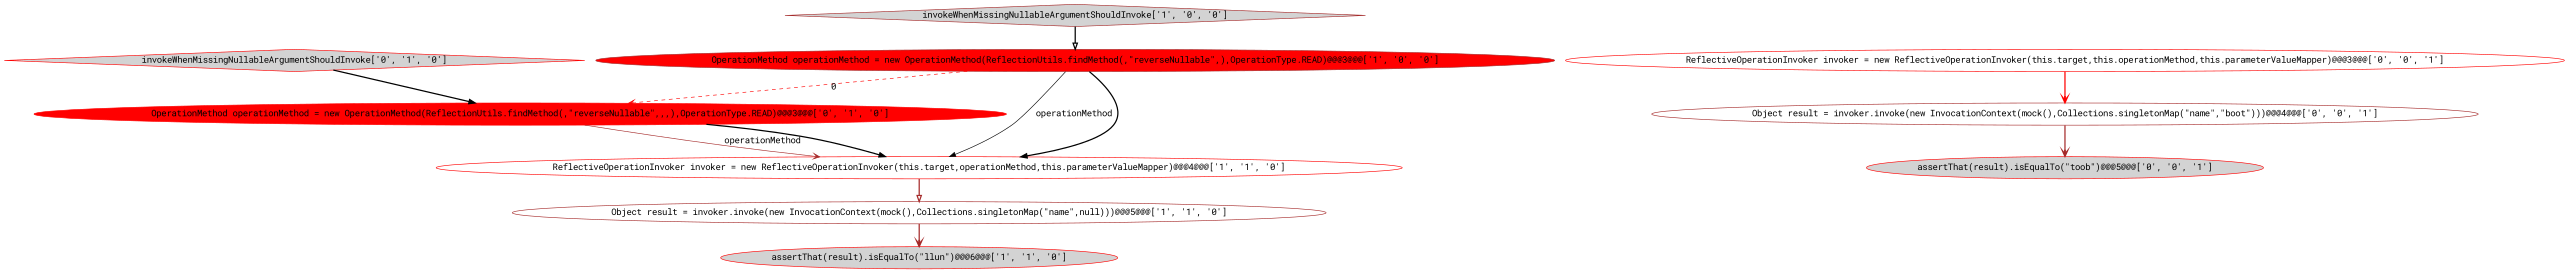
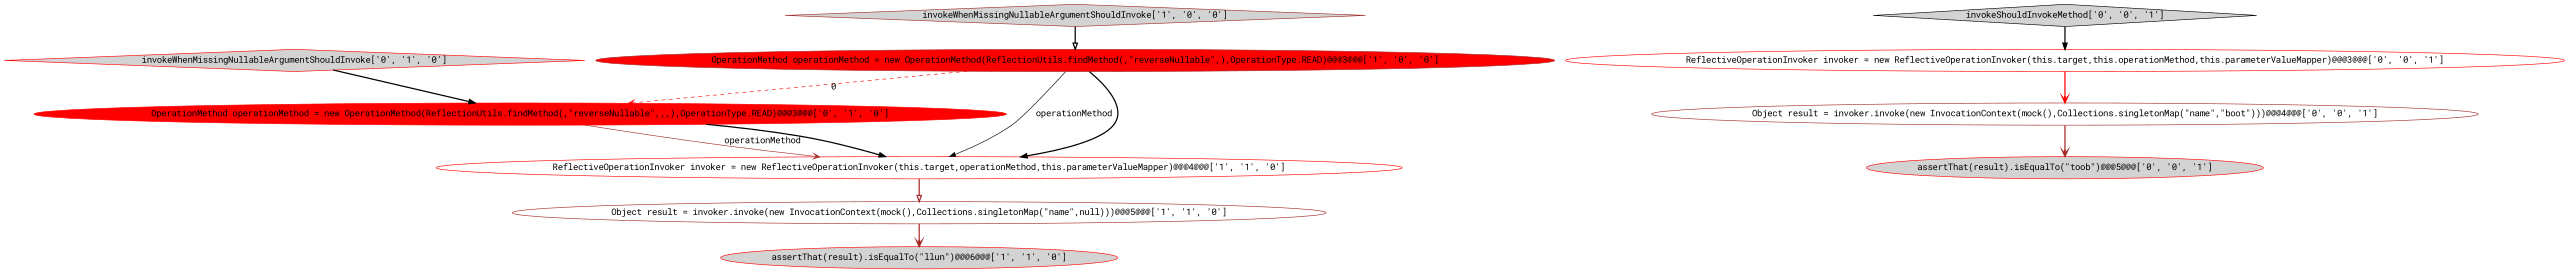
none -> (2065, 15)
